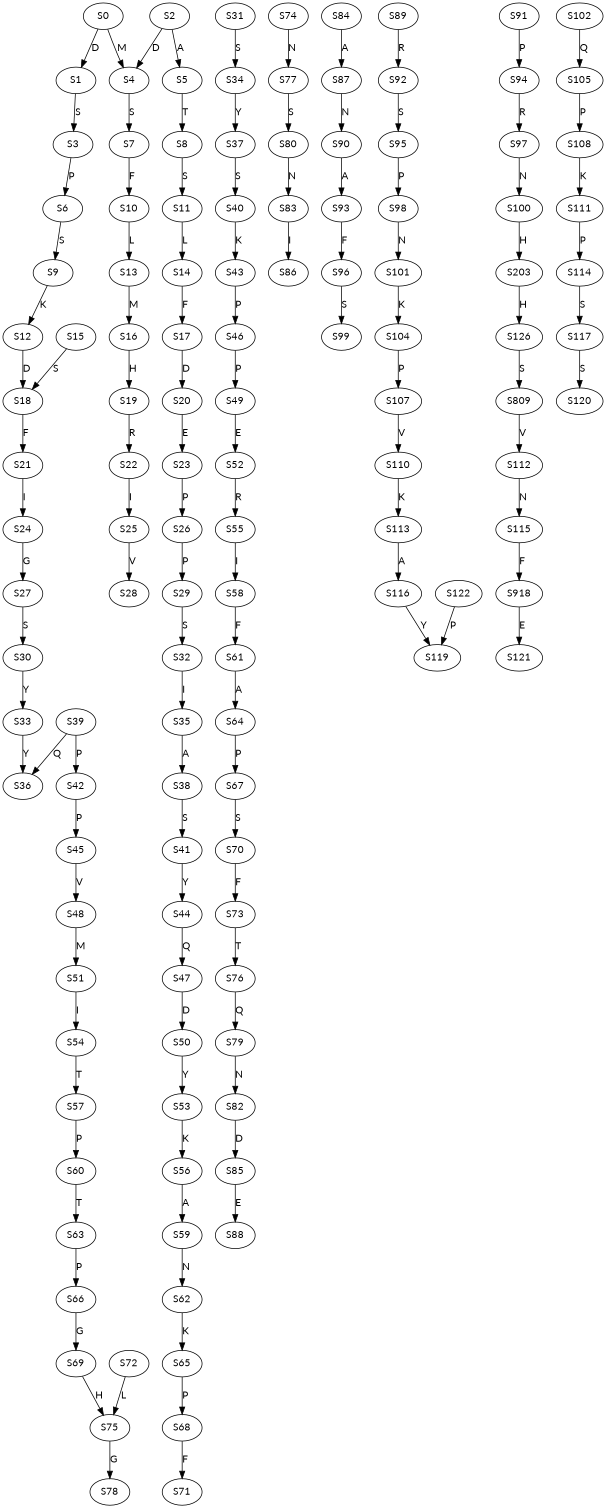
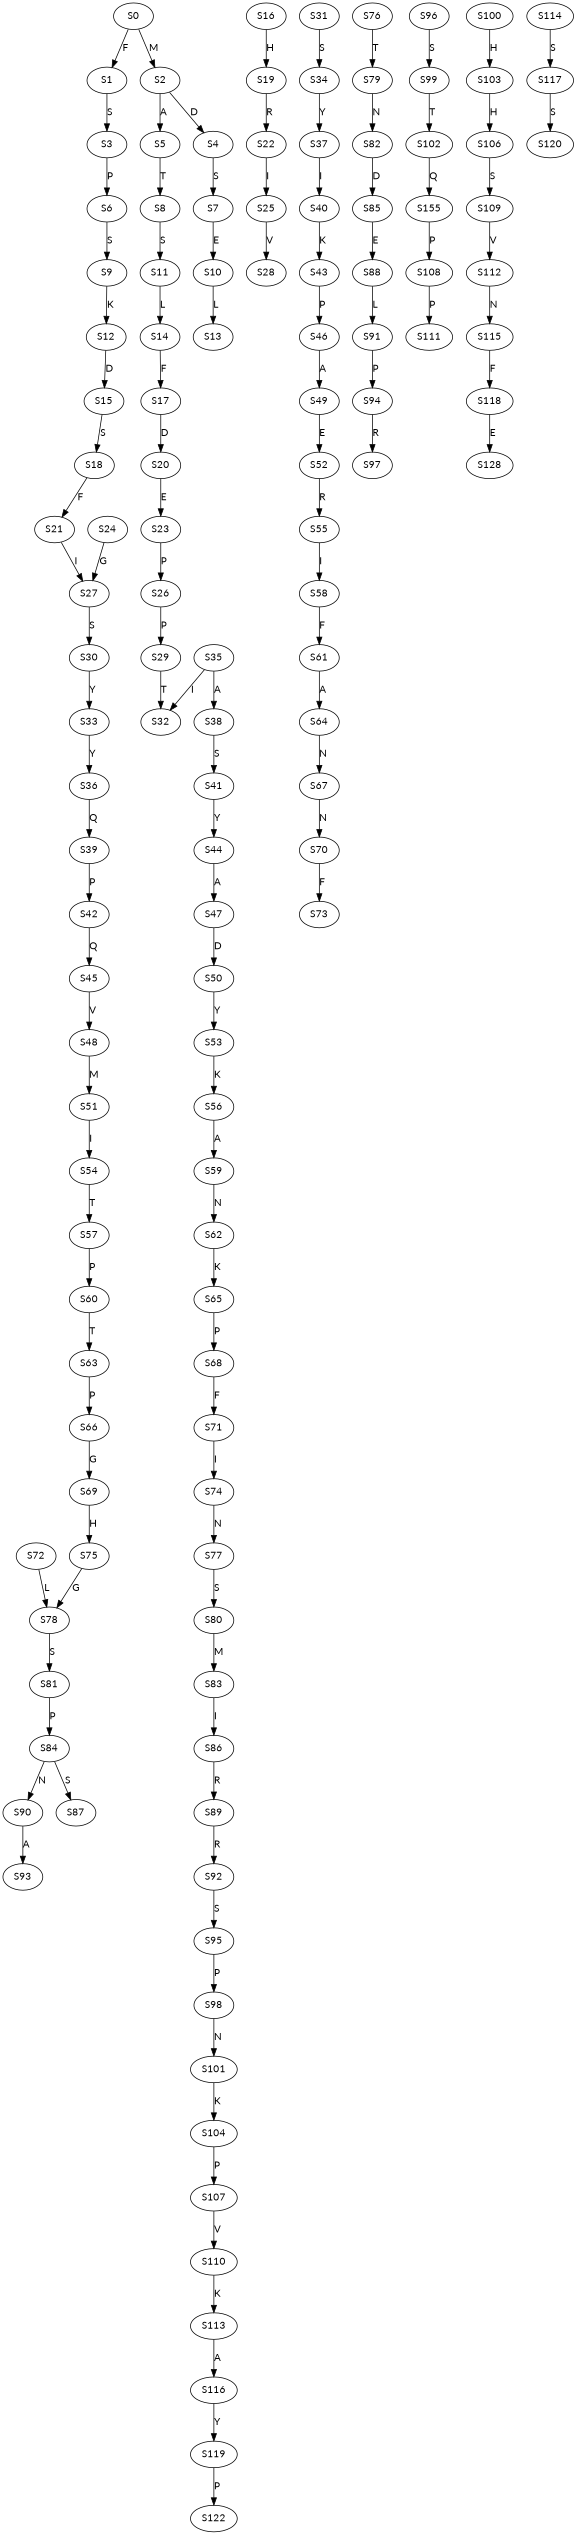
(114, 45) -> (145, 45)
(96, 48) -> (126, 48)
(345, 48) -> (68, 1781)
(580, 80) -> (429, 209)
(341, 109) -> (38, 1777)
none -> (429, 109)
(519, 173) -> none
(132, 177) -> (216, 241)
(238, 177) -> (321, 177)
(292, 177) -> (219, 1652)
(583, 177) -> (433, 305)
(341, 237) -> none
(580, 237) -> none
(519, 273) -> (490, 80)
(129, 301) -> none
none -> (372, 301)
(519, 337) -> (490, 145)
(23, 365) -> (105, 365)
(239, 369) -> (323, 369)
(519, 401) -> (490, 209)
(23, 494) -> (70, 558)
(519, 594) -> (490, 401)
(449, 622) -> (214, 2483)
(185, 626) -> (164, 690)
(519, 658) -> (490, 465)
(182, 686) -> (190, 687)
(52, 751) -> (89, 815)
(239, 754) -> (323, 754)
(79, 818) -> (94, 947)
(238, 818) -> (323, 818)
(235, 943) -> none
(187, 947) -> (218, 882)
(240, 1011) -> (376, 48)
(121, 1392) -> (42, 1585)
none -> (214, 1456)
none -> (49, 1684)
none -> (214, 1777)
